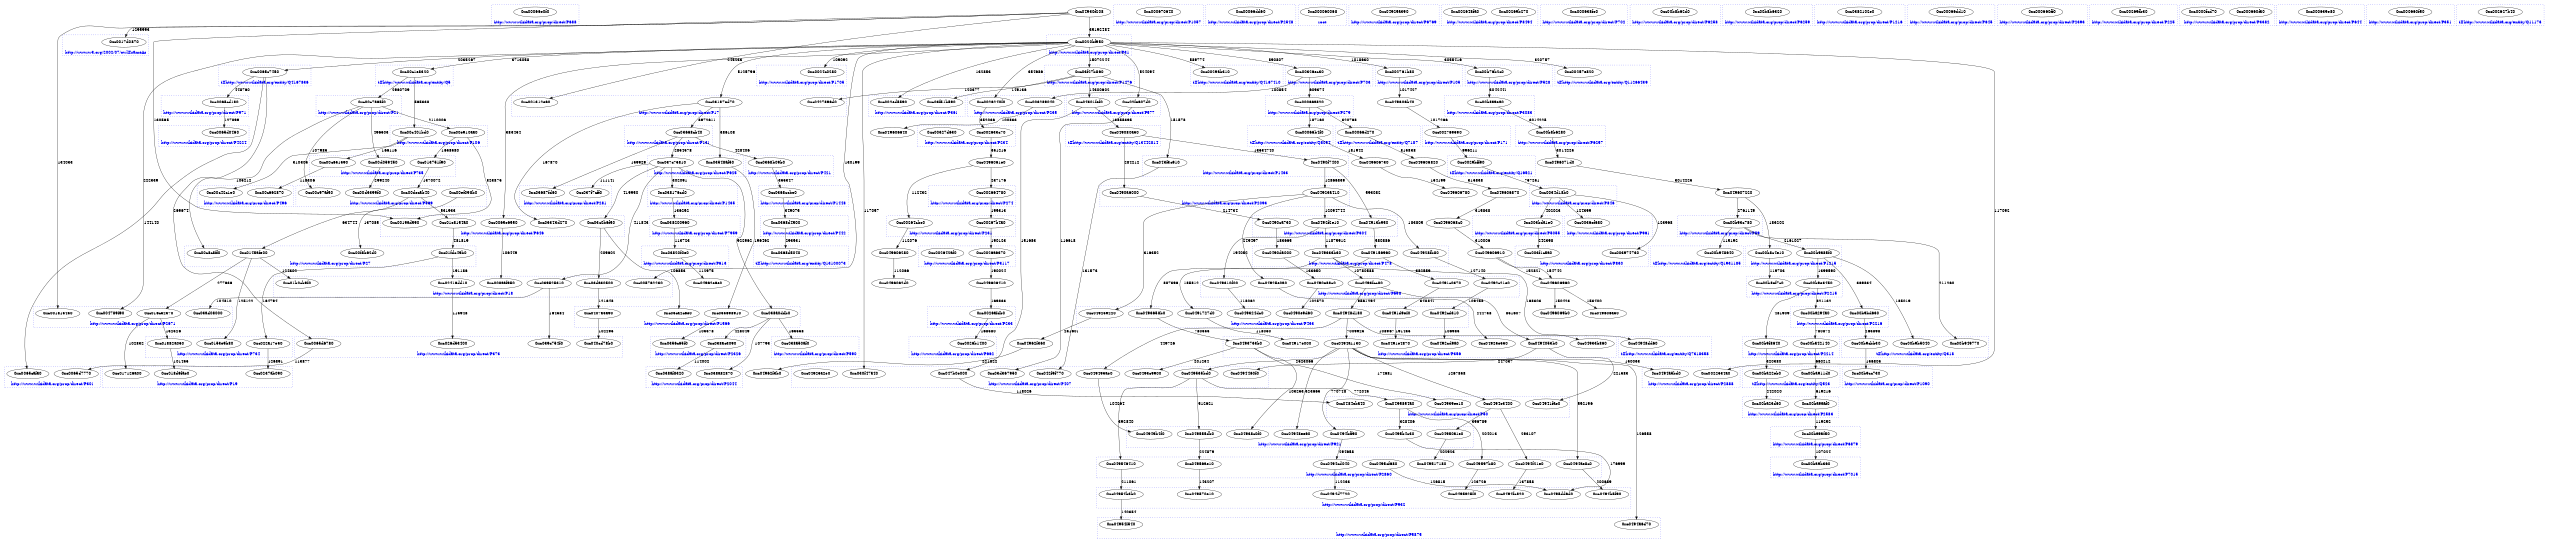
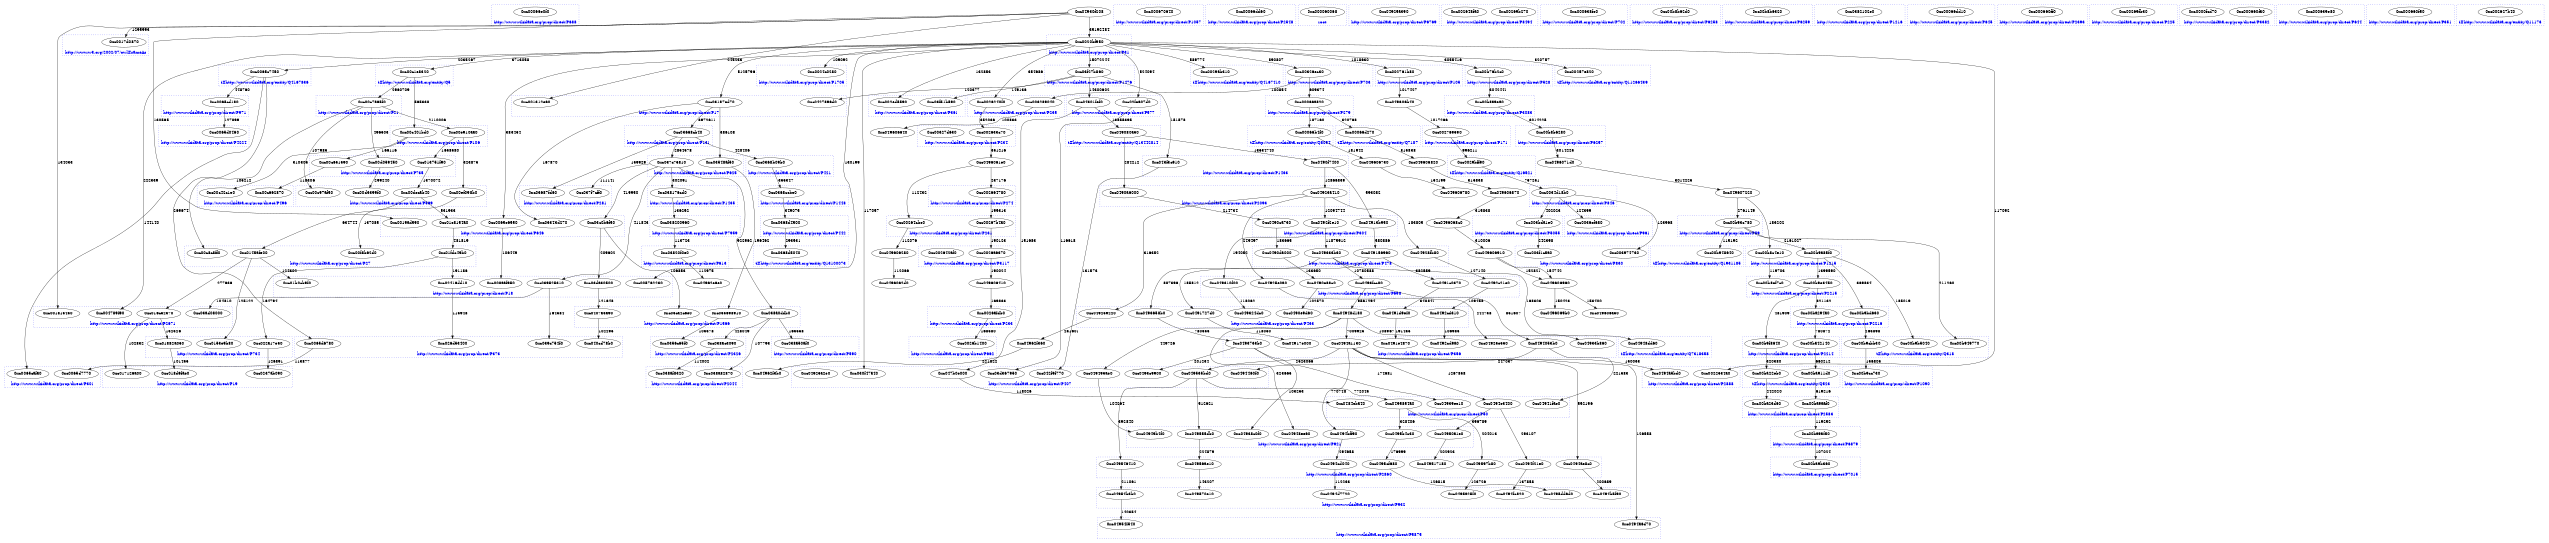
(490, 204) -> (463, 161)
(1308, 382) -> (1214, 348)
(1535, 449) -> (1391, 450)
